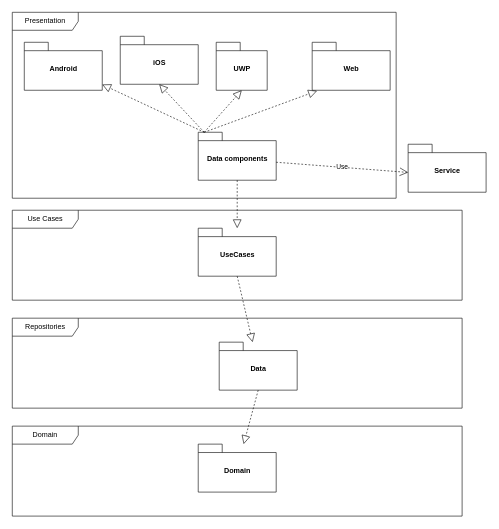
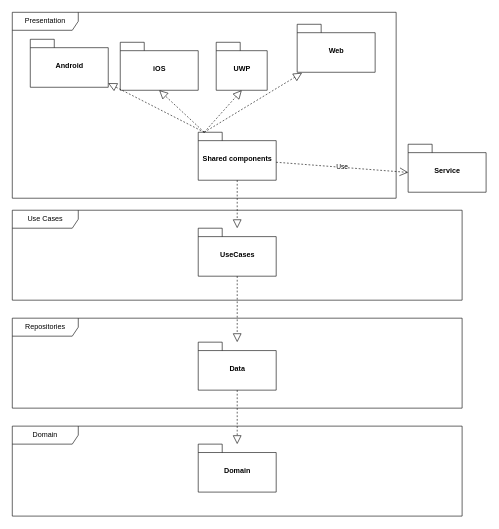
(159, 60) -> (159, 66)
(63, 66) -> (69, 63)
(351, 66) -> (336, 48)
(238, 159) -> (238, 159)
(258, 366) -> (237, 366)
